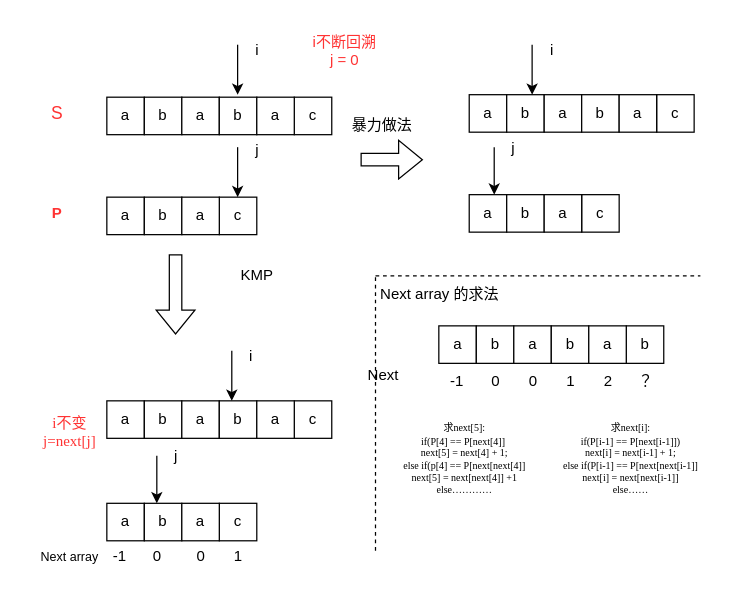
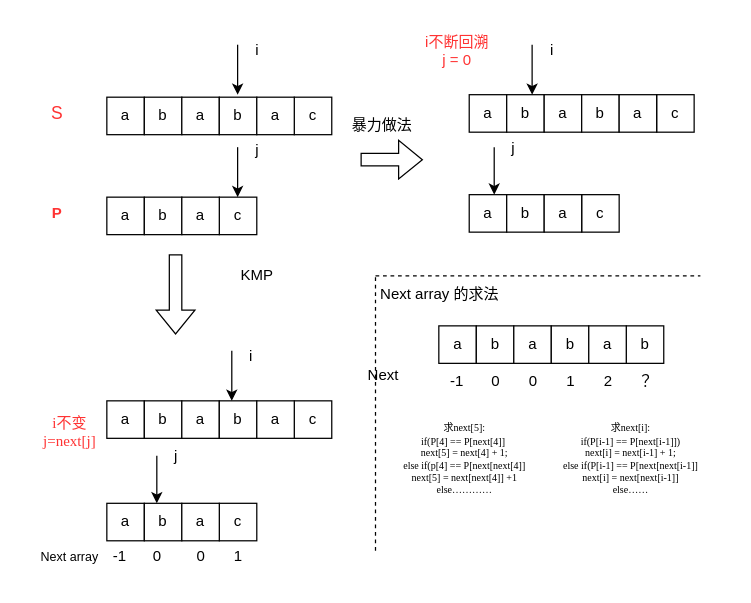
(344, 51) -> (457, 51)
